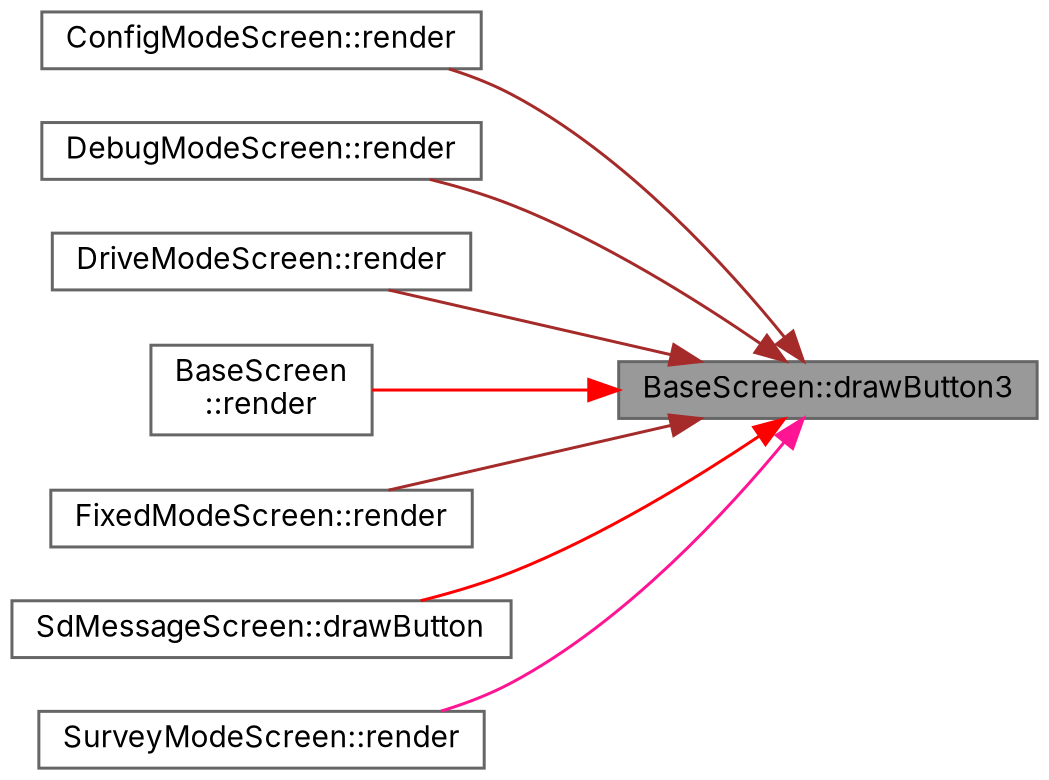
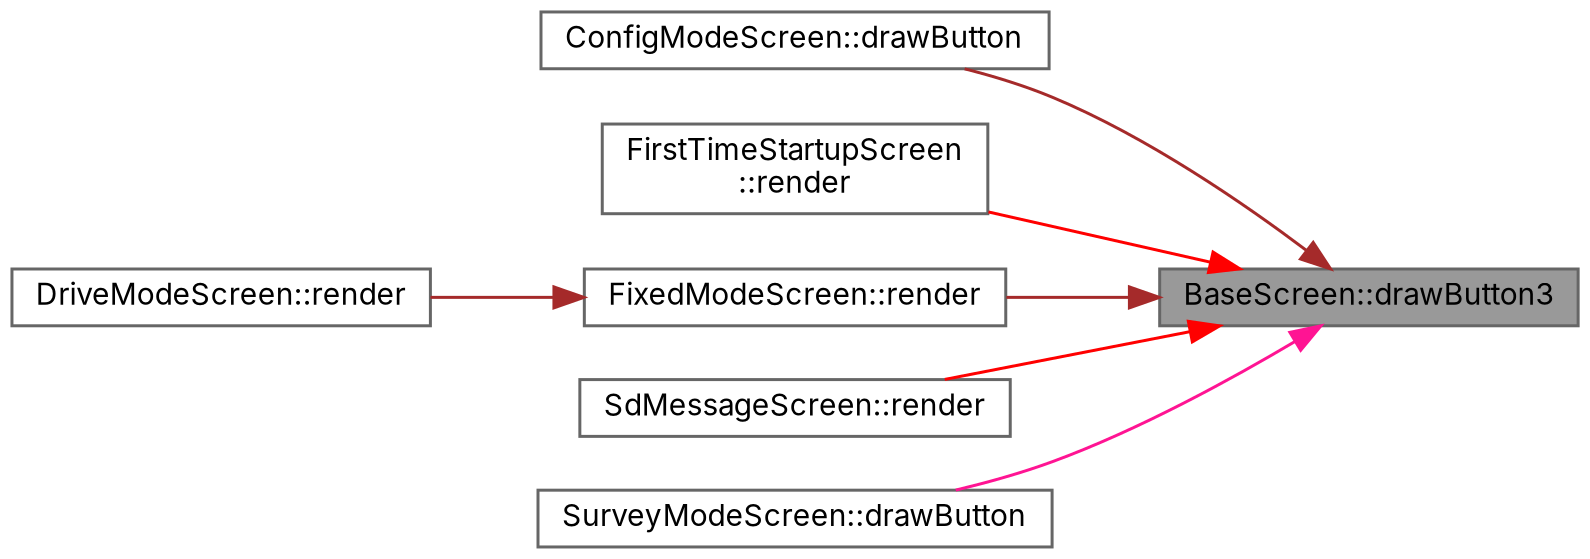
(262, 40) -> (795, 40)
(262, 151) -> none
(530, 322) -> (492, 297)
(262, 390) -> (795, 169)
(262, 629) -> (795, 408)
(262, 740) -> (795, 519)
